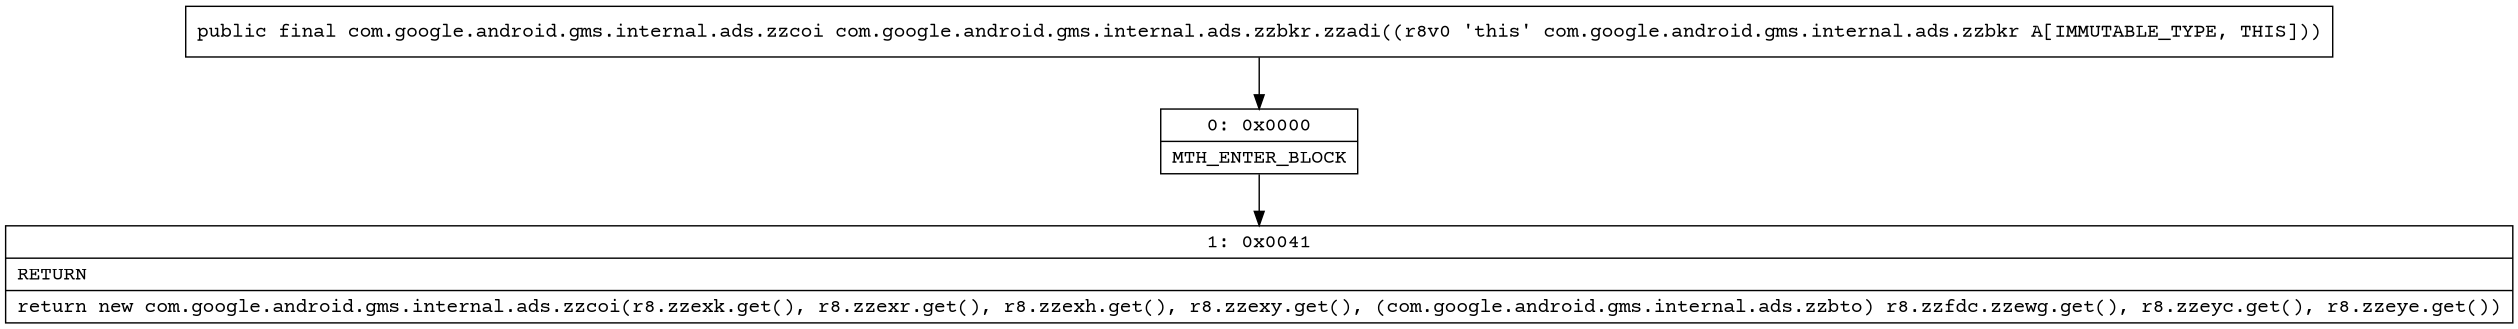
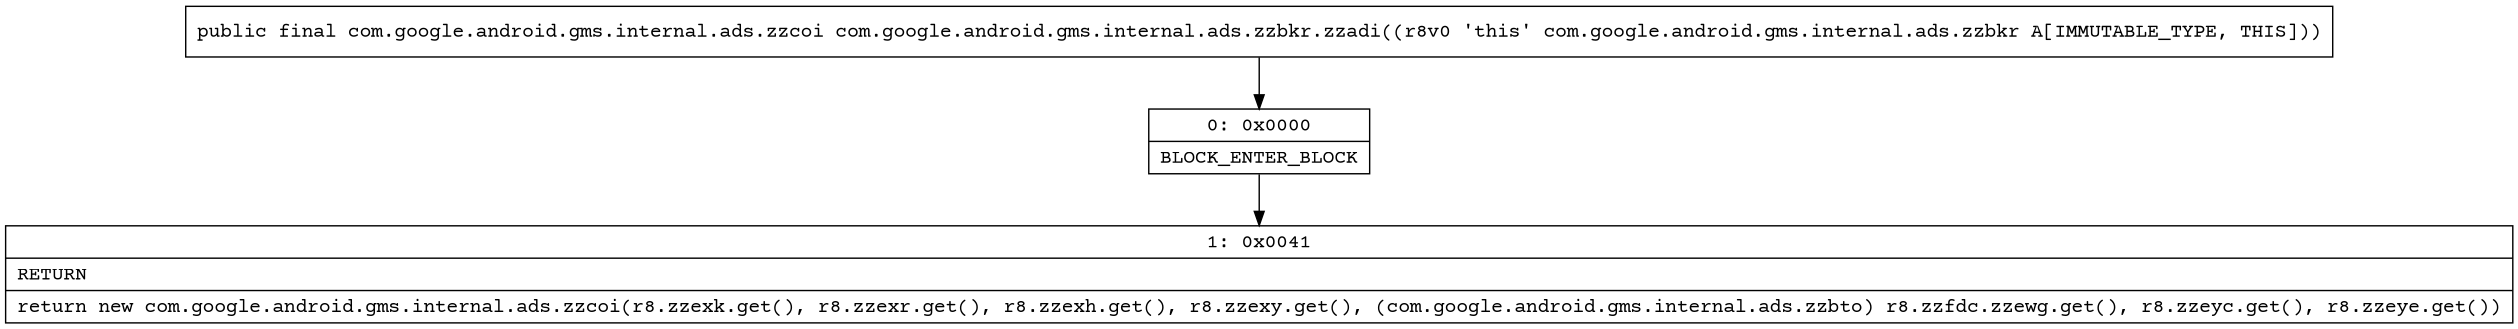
(1259, 157) -> (1259, 157)
